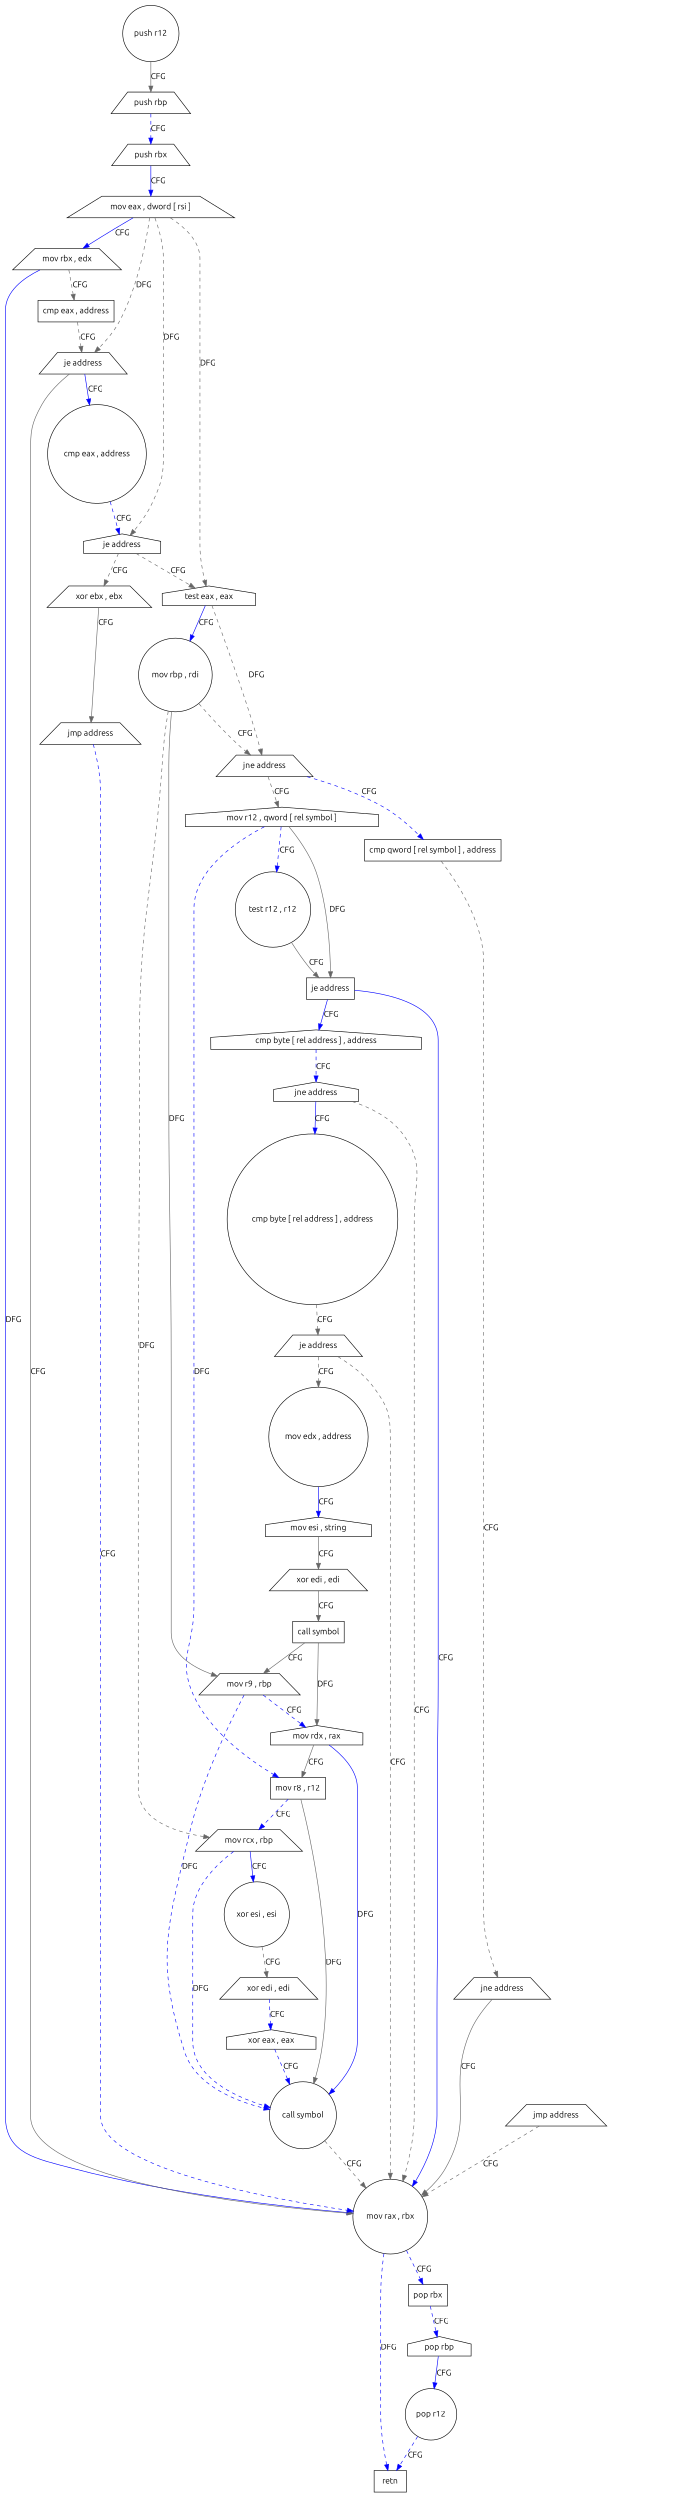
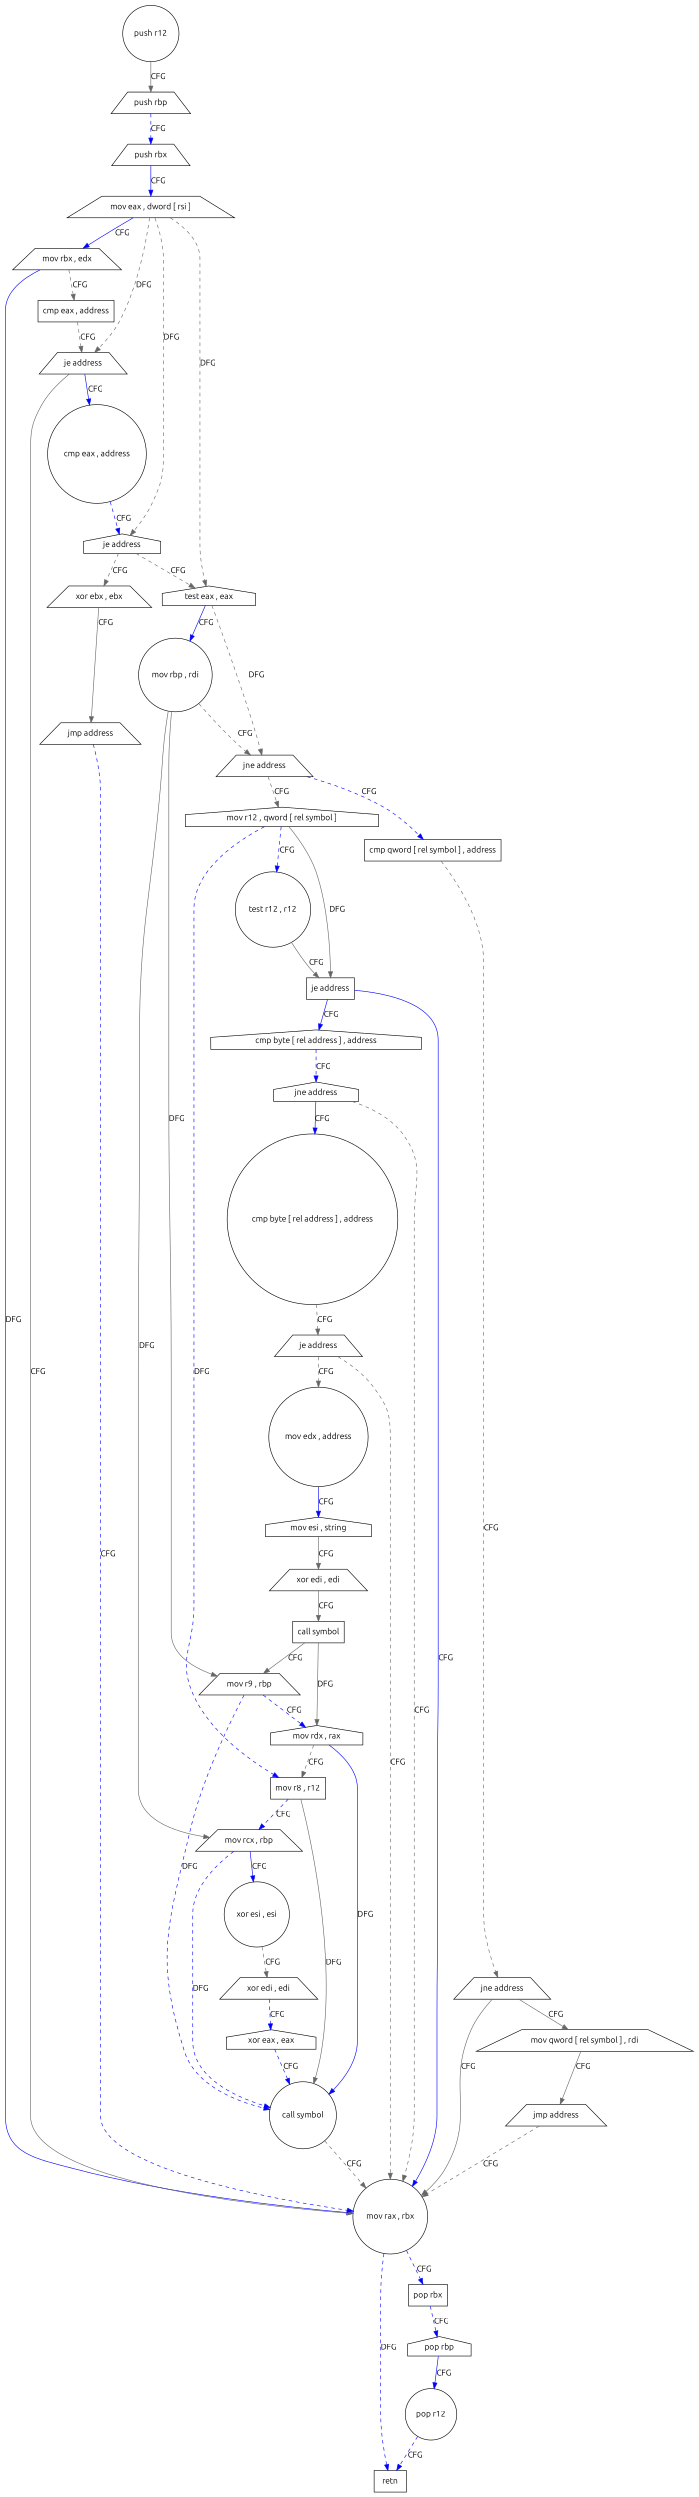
(139, 1293) -> (139, 1293)
(309, 1758) -> (309, 1758)
none -> (585, 2041)
